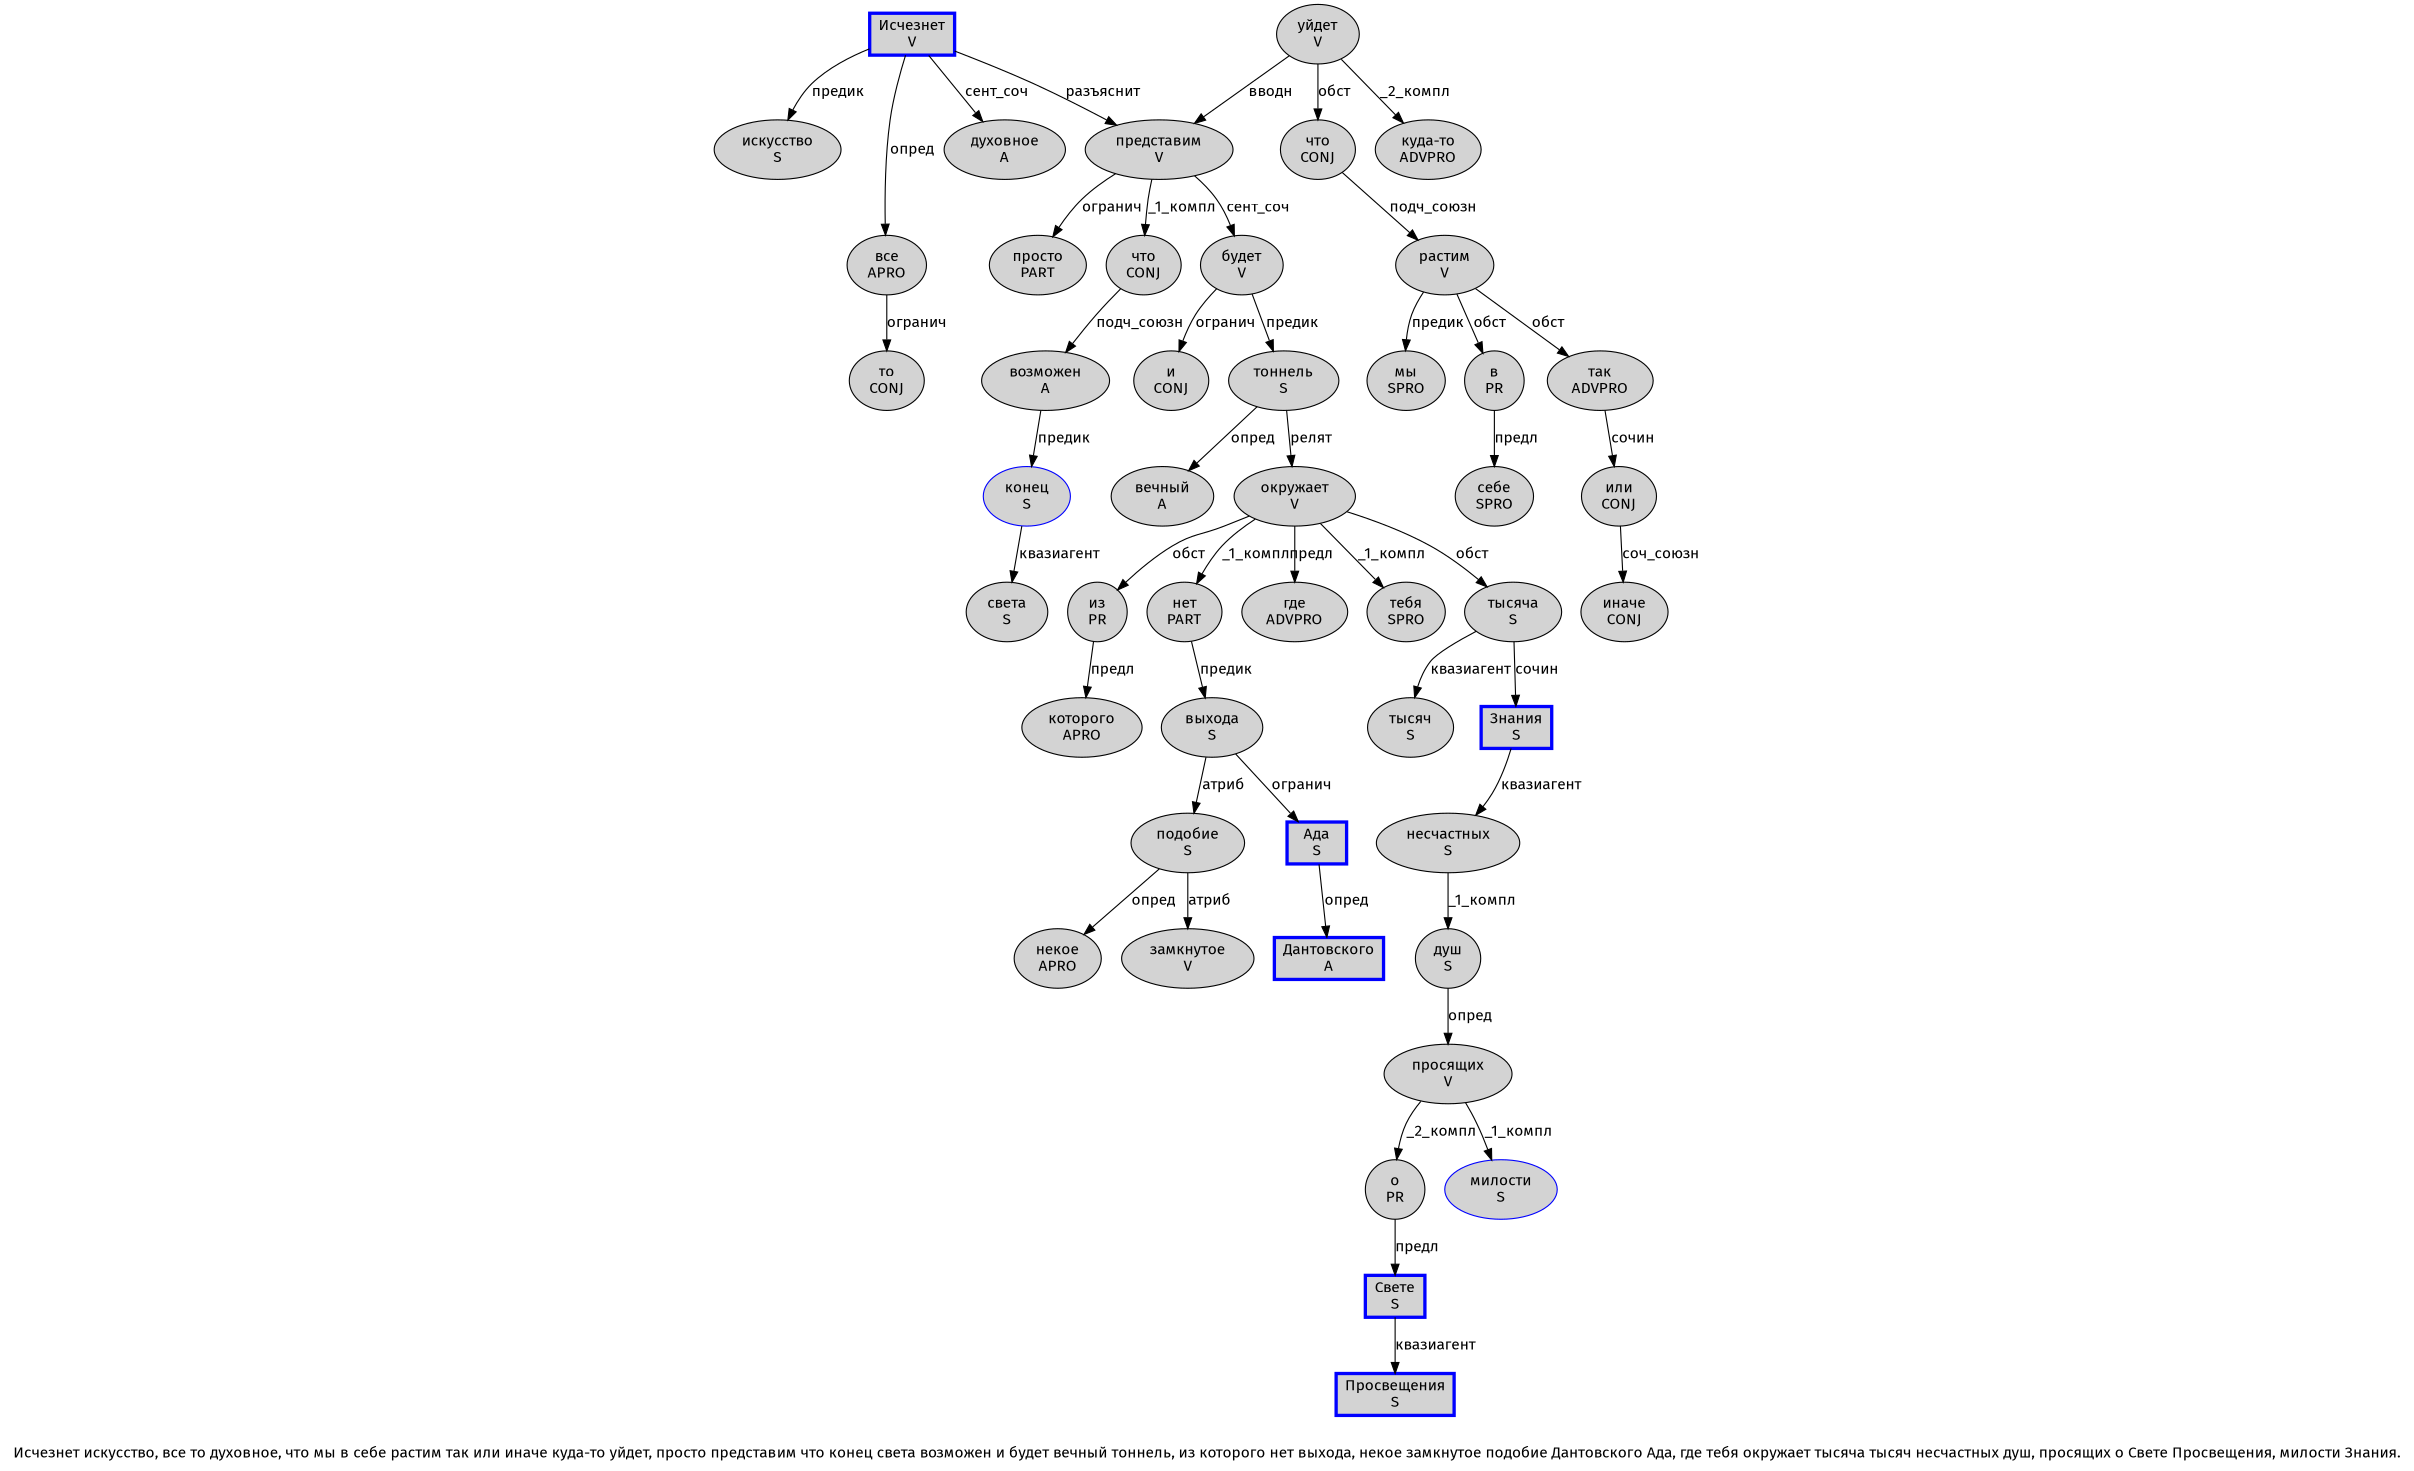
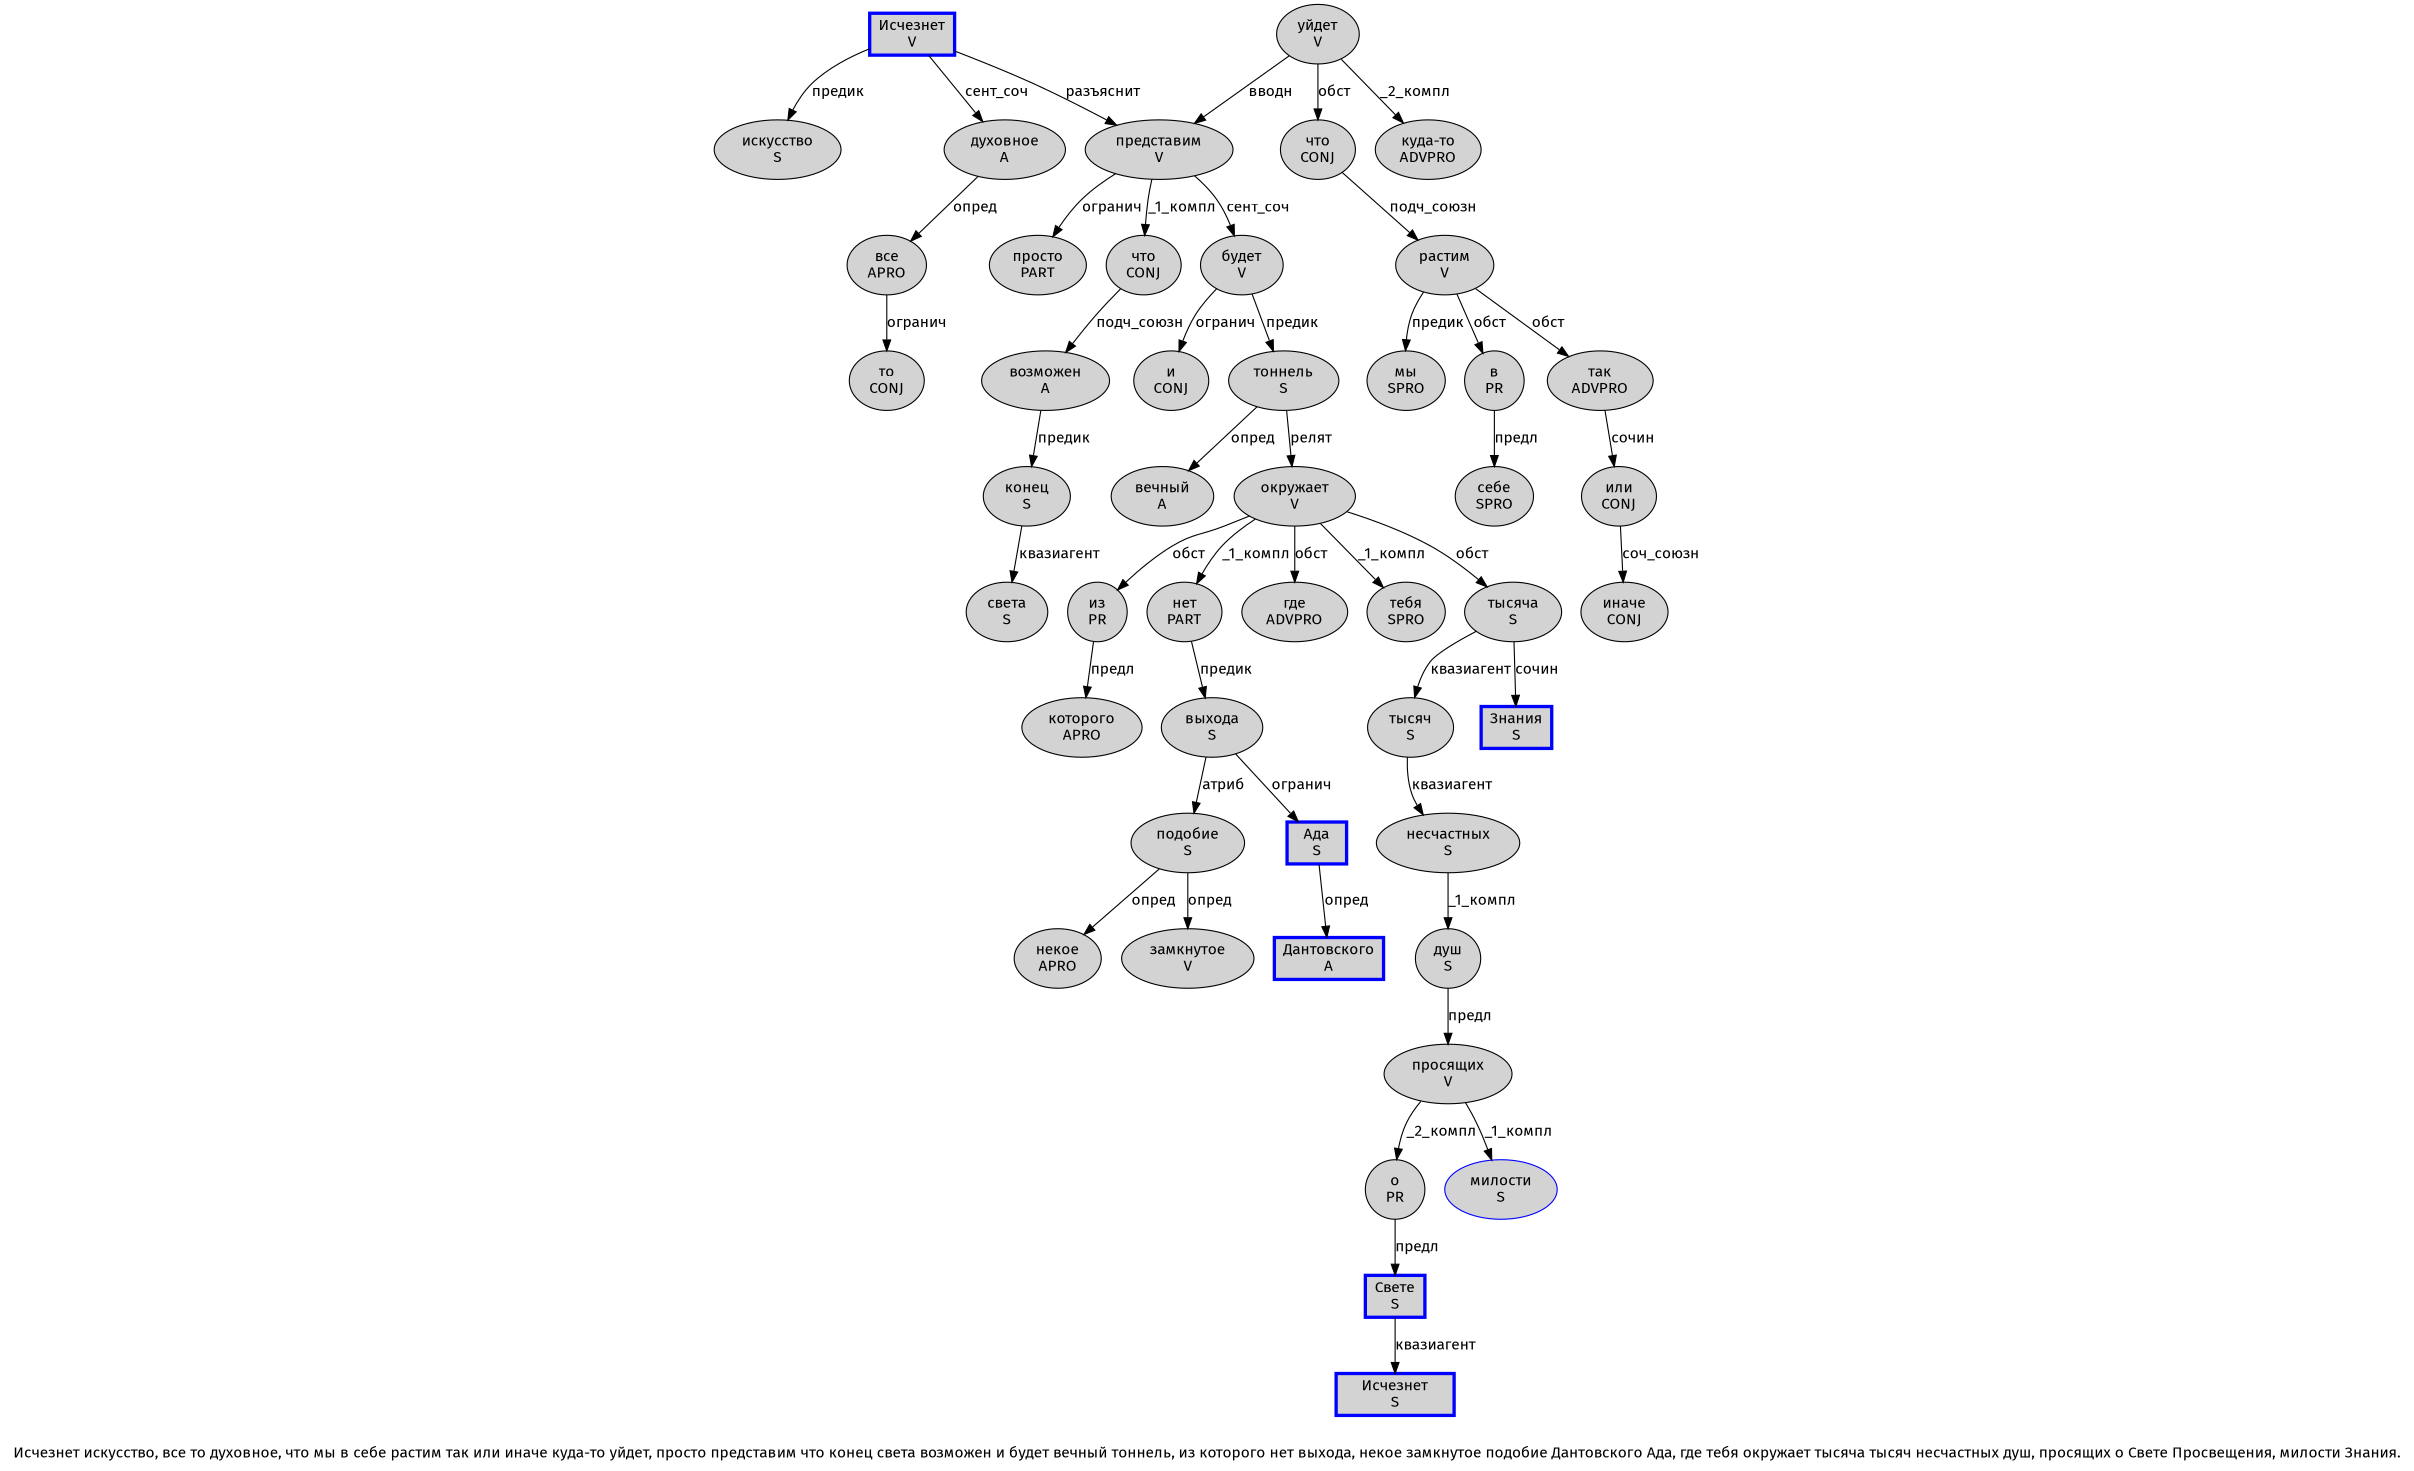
(888, 139) -> (948, 205)
(1027, 496) -> (1027, 496)
(1311, 554) -> (1311, 554)
(1500, 779) -> (1409, 782)
(1210, 901) -> (1210, 901)
(1470, 1016) -> (1470, 1016)
(1395, 1394) -> (1395, 1394)
